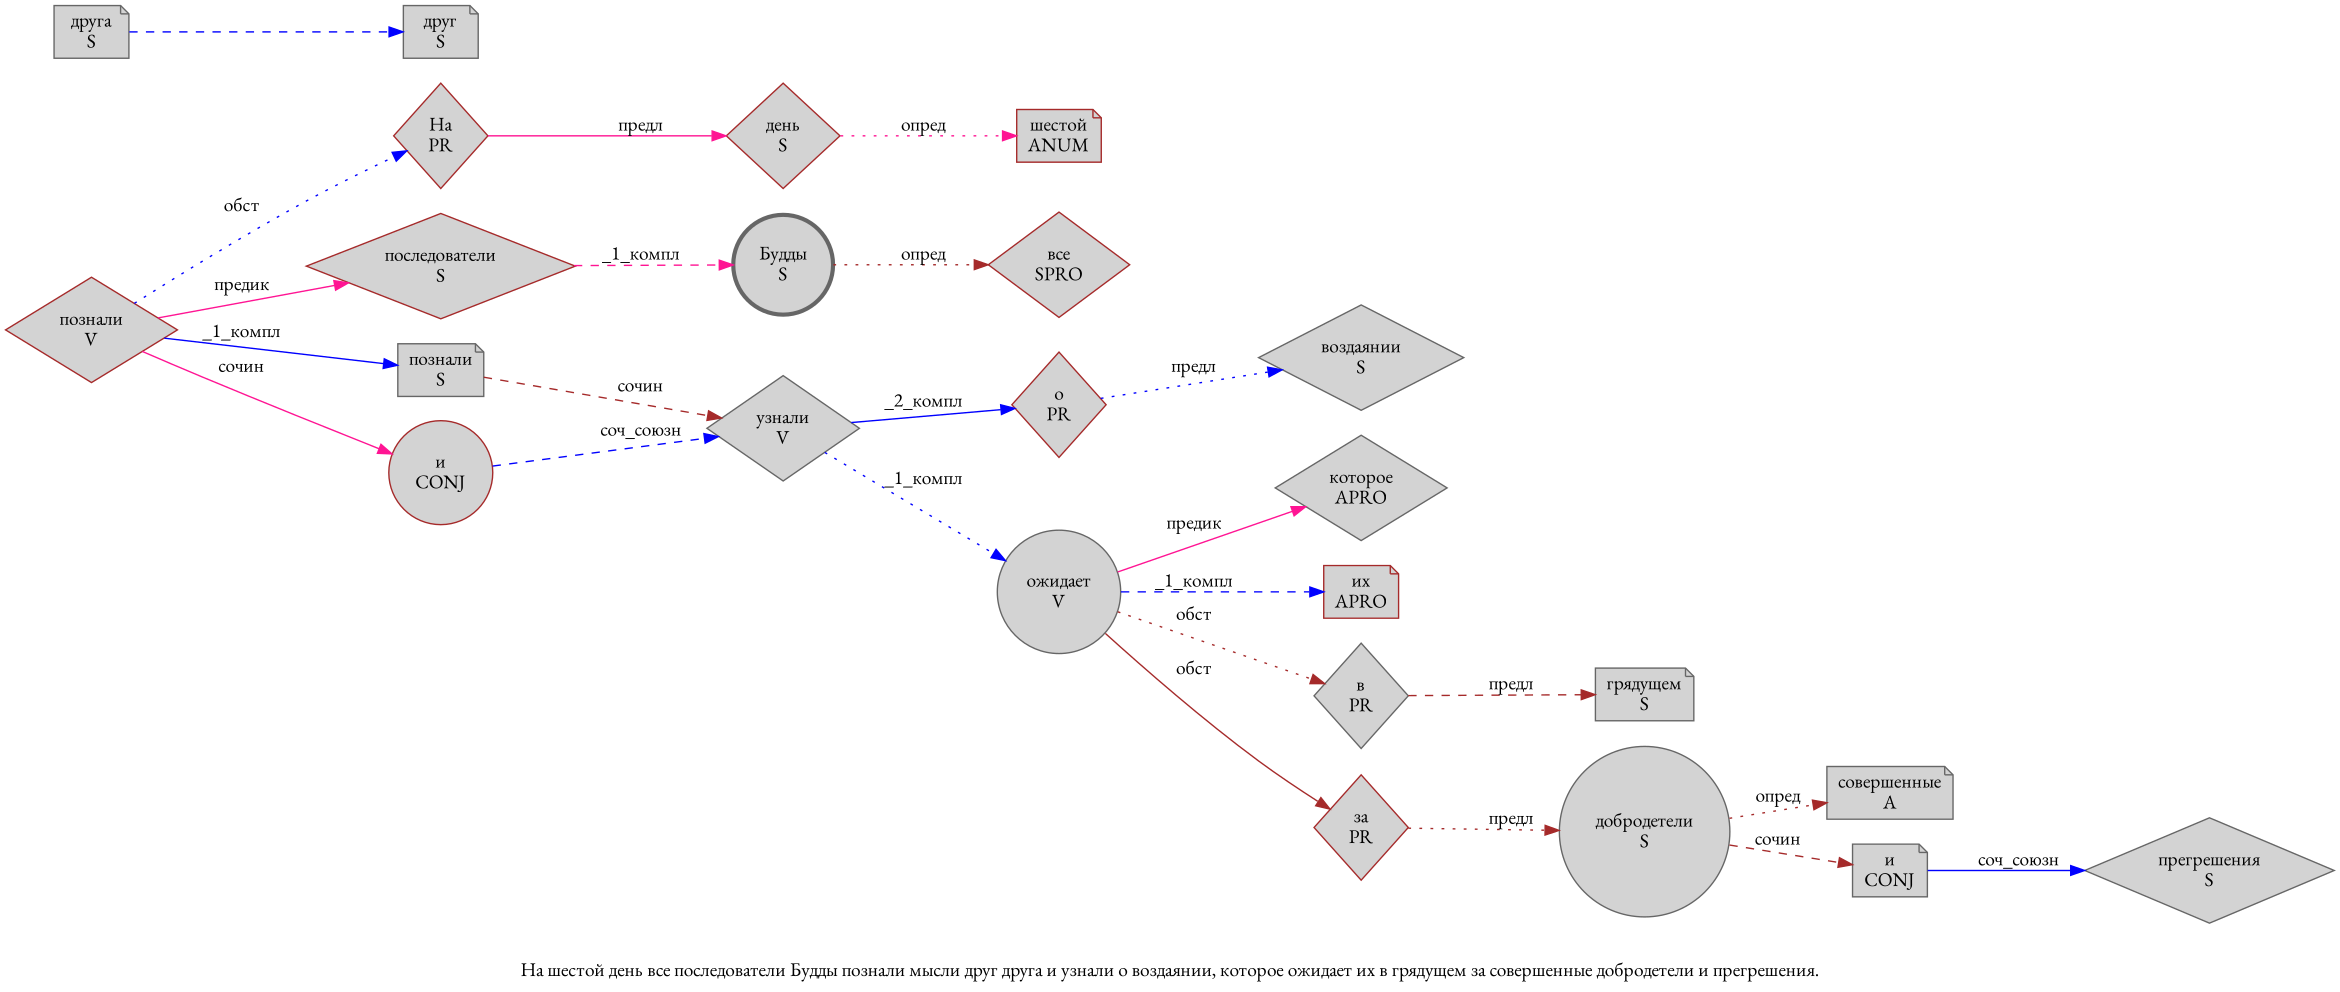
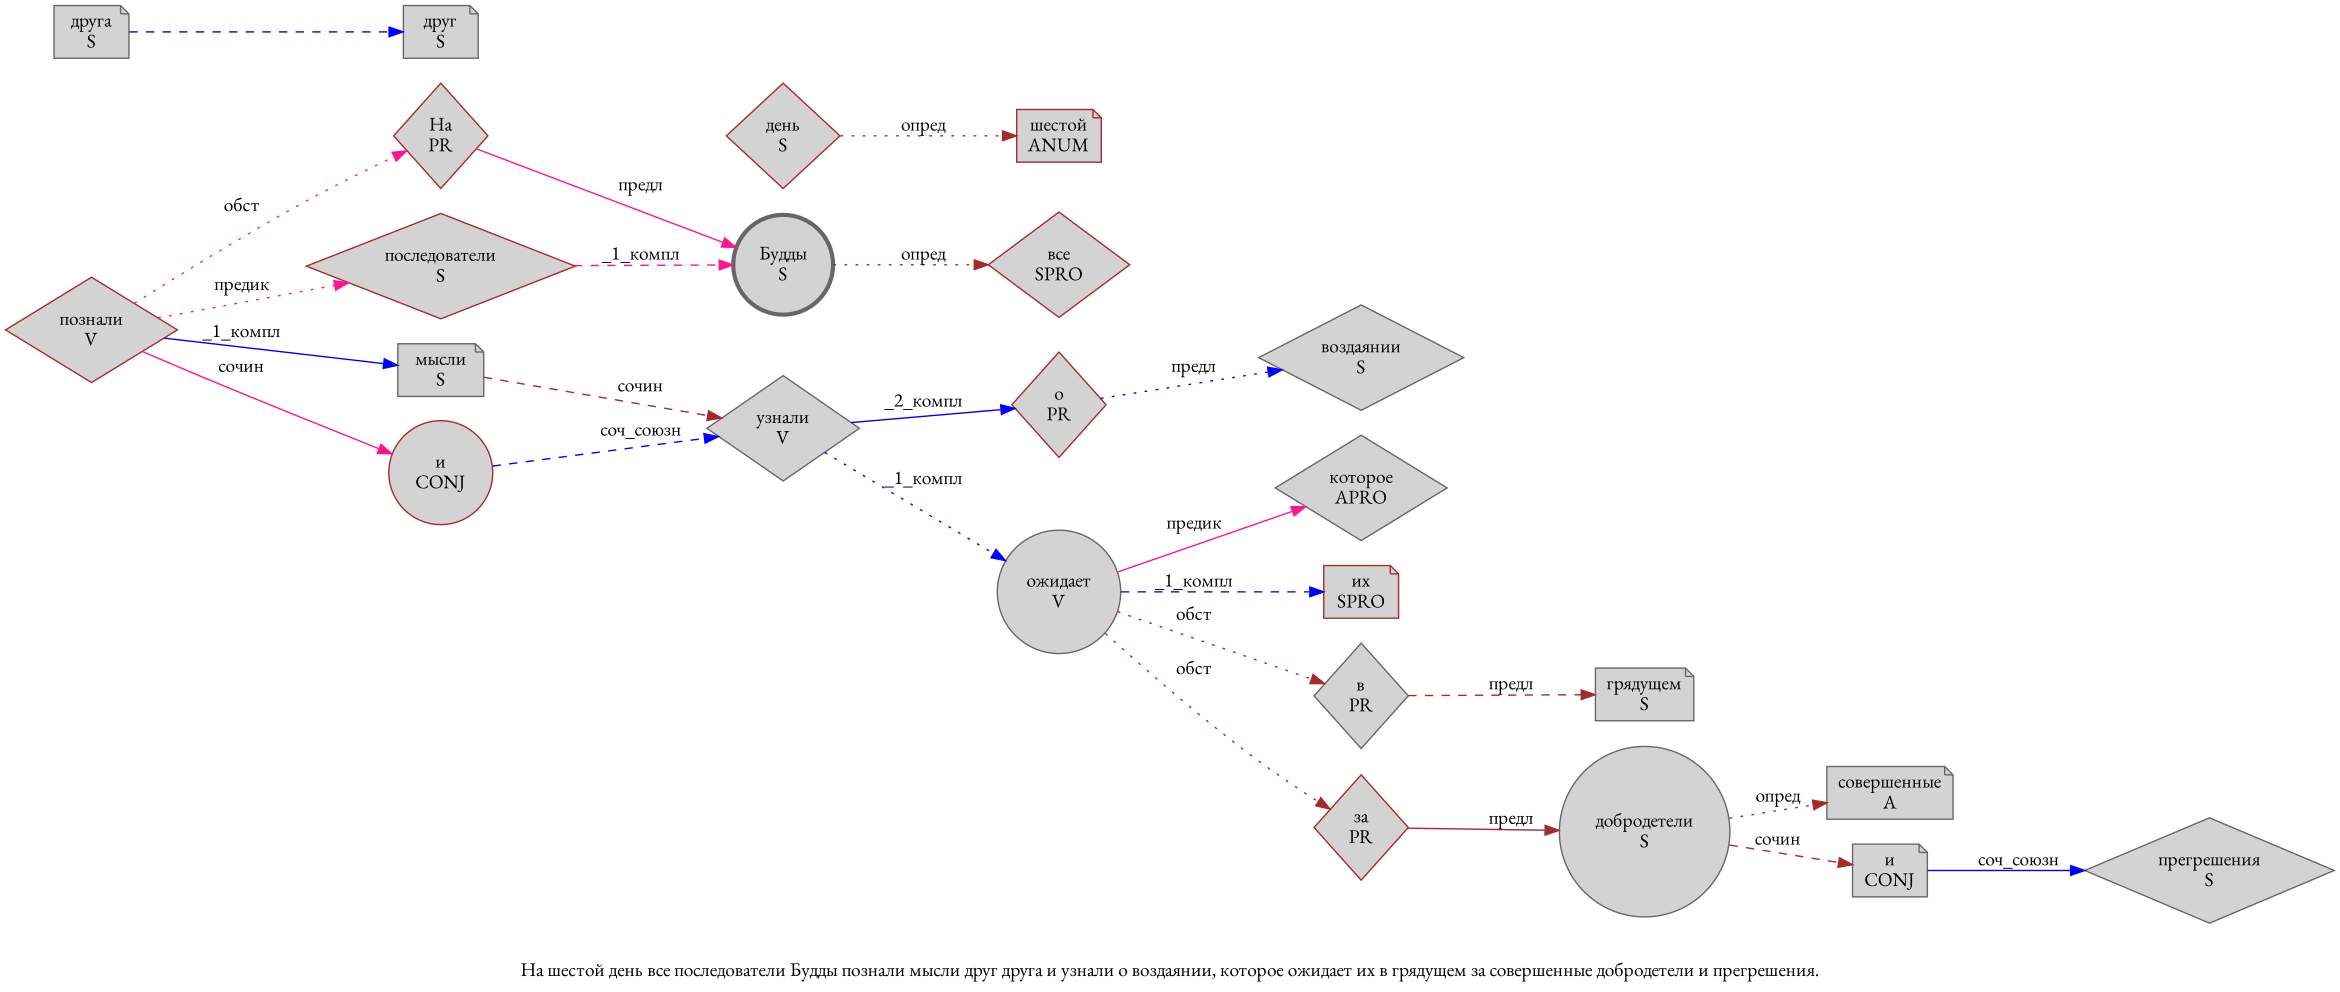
(600, 136) -> (600, 196)
(921, 136) -> (921, 136)
(262, 226) -> (262, 226)
(246, 302) -> (246, 302)
(441, 370) -> (441, 370)
(1361, 592) -> (1361, 592)
(1208, 722) -> (1208, 722)
(1477, 829) -> (1477, 829)
